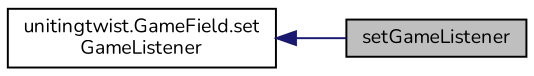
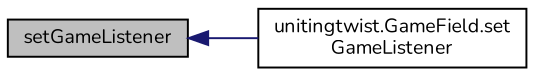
(321, 38) -> (233, 38)
